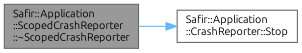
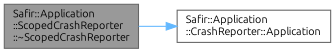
(237, 26) -> (254, 26)
